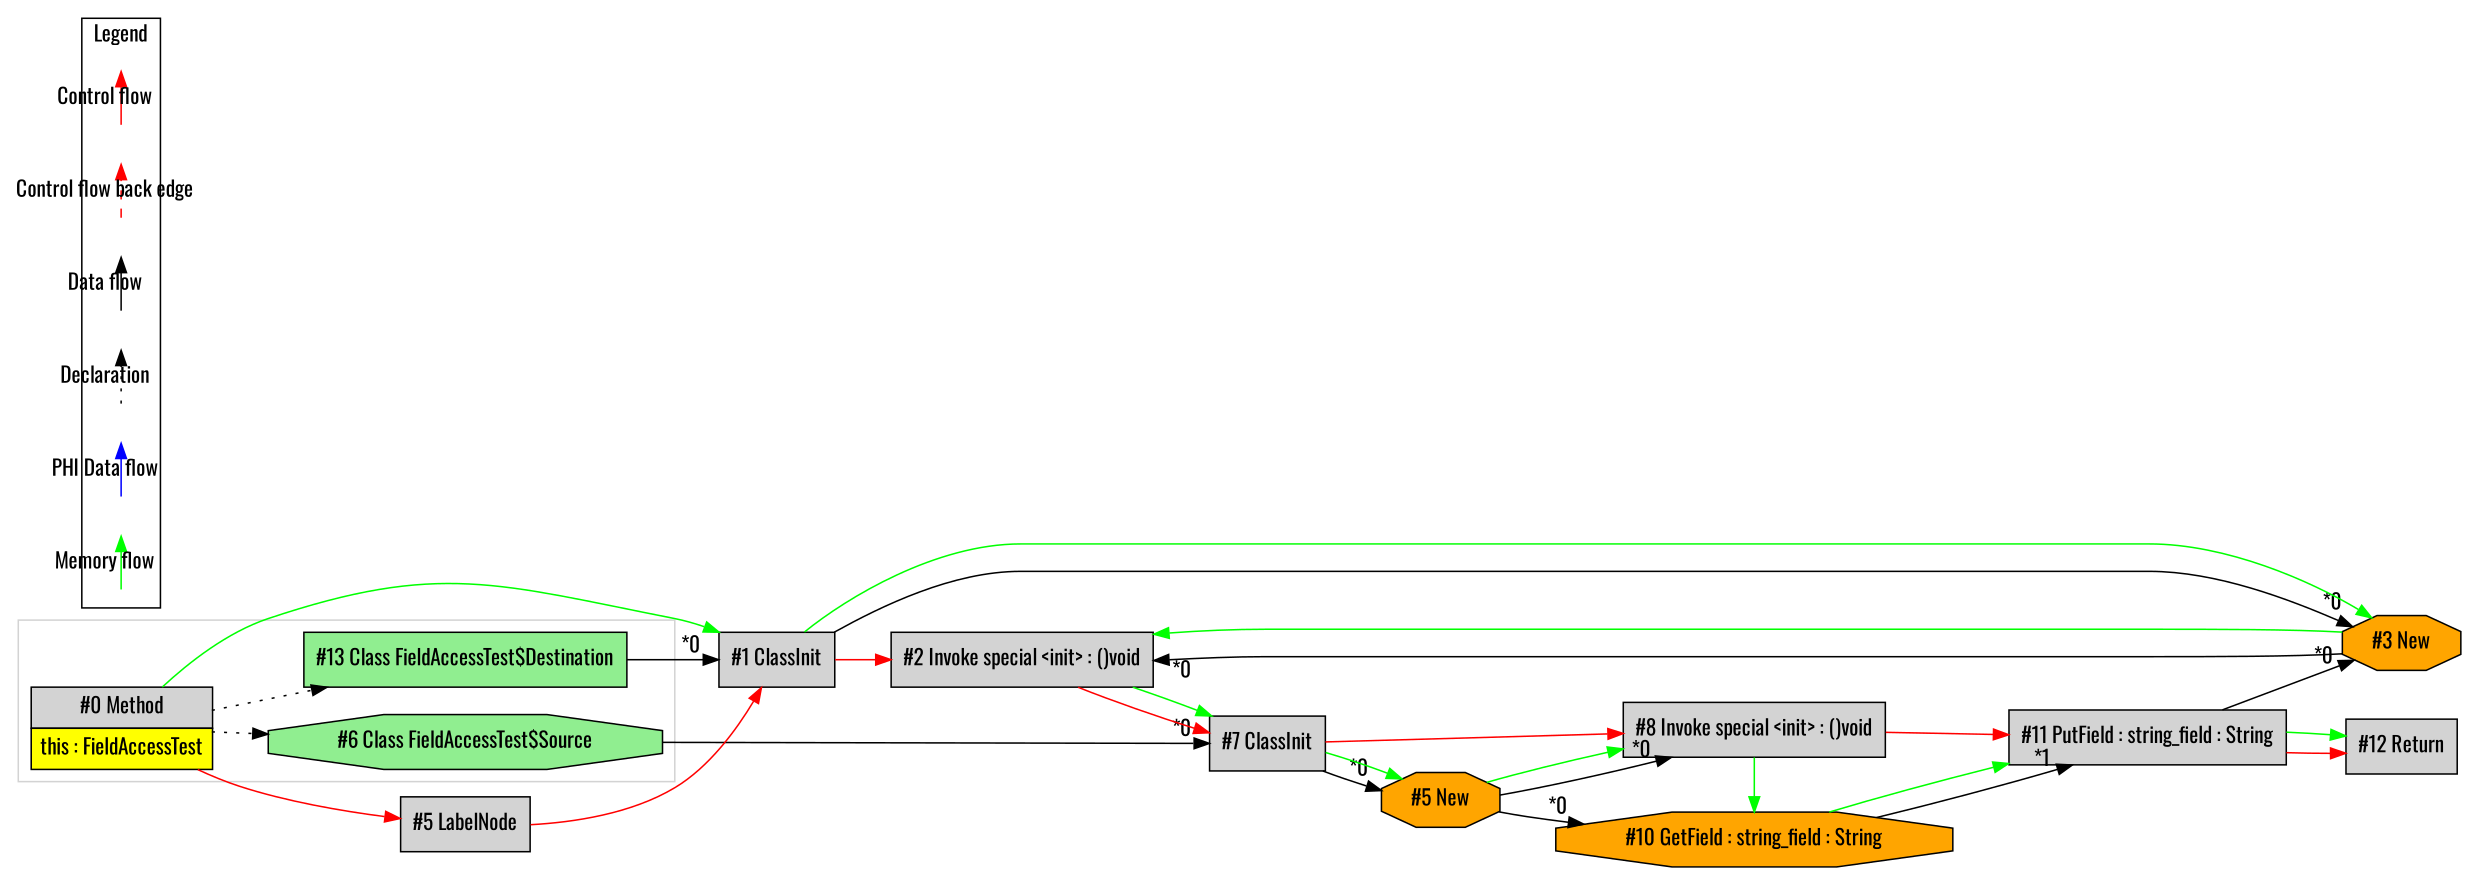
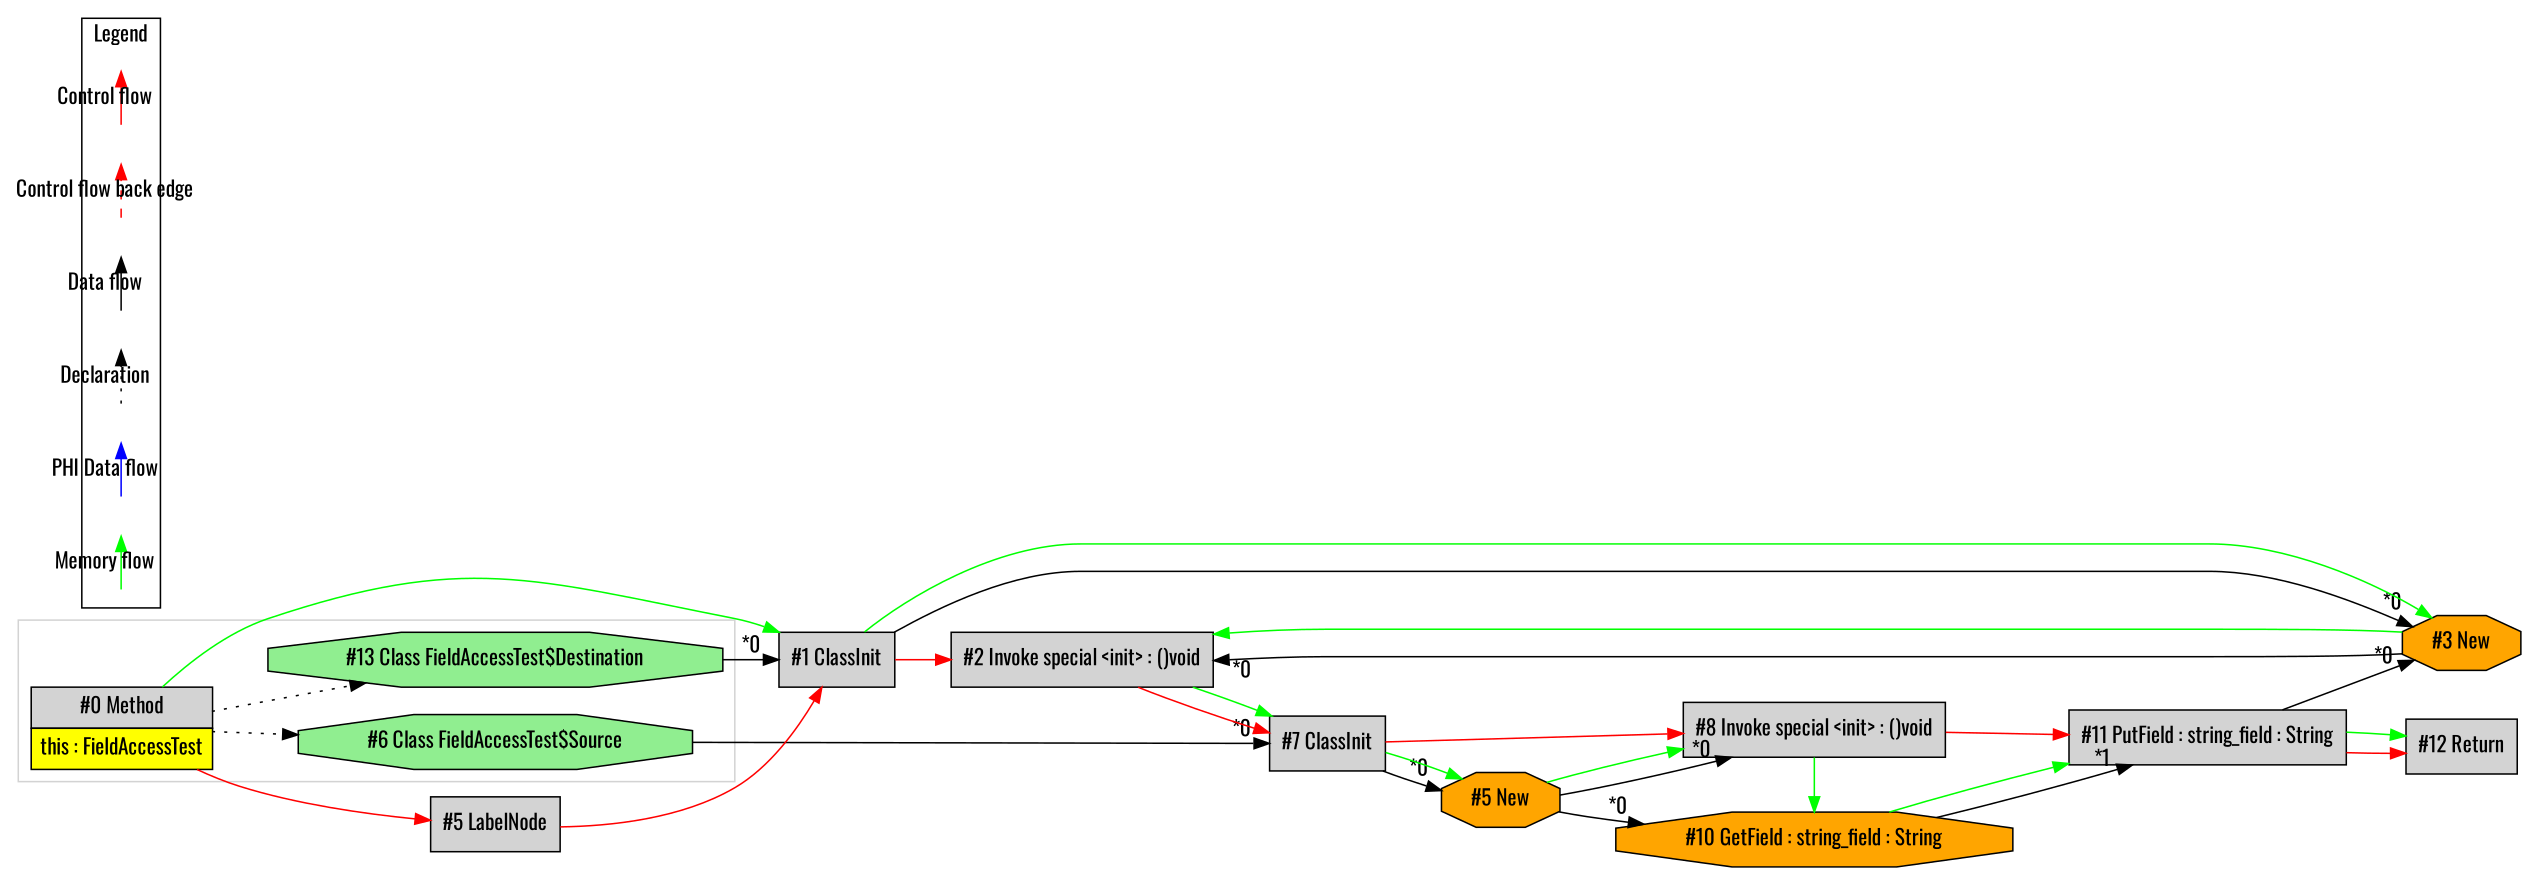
(465, 660) -> (495, 660)
